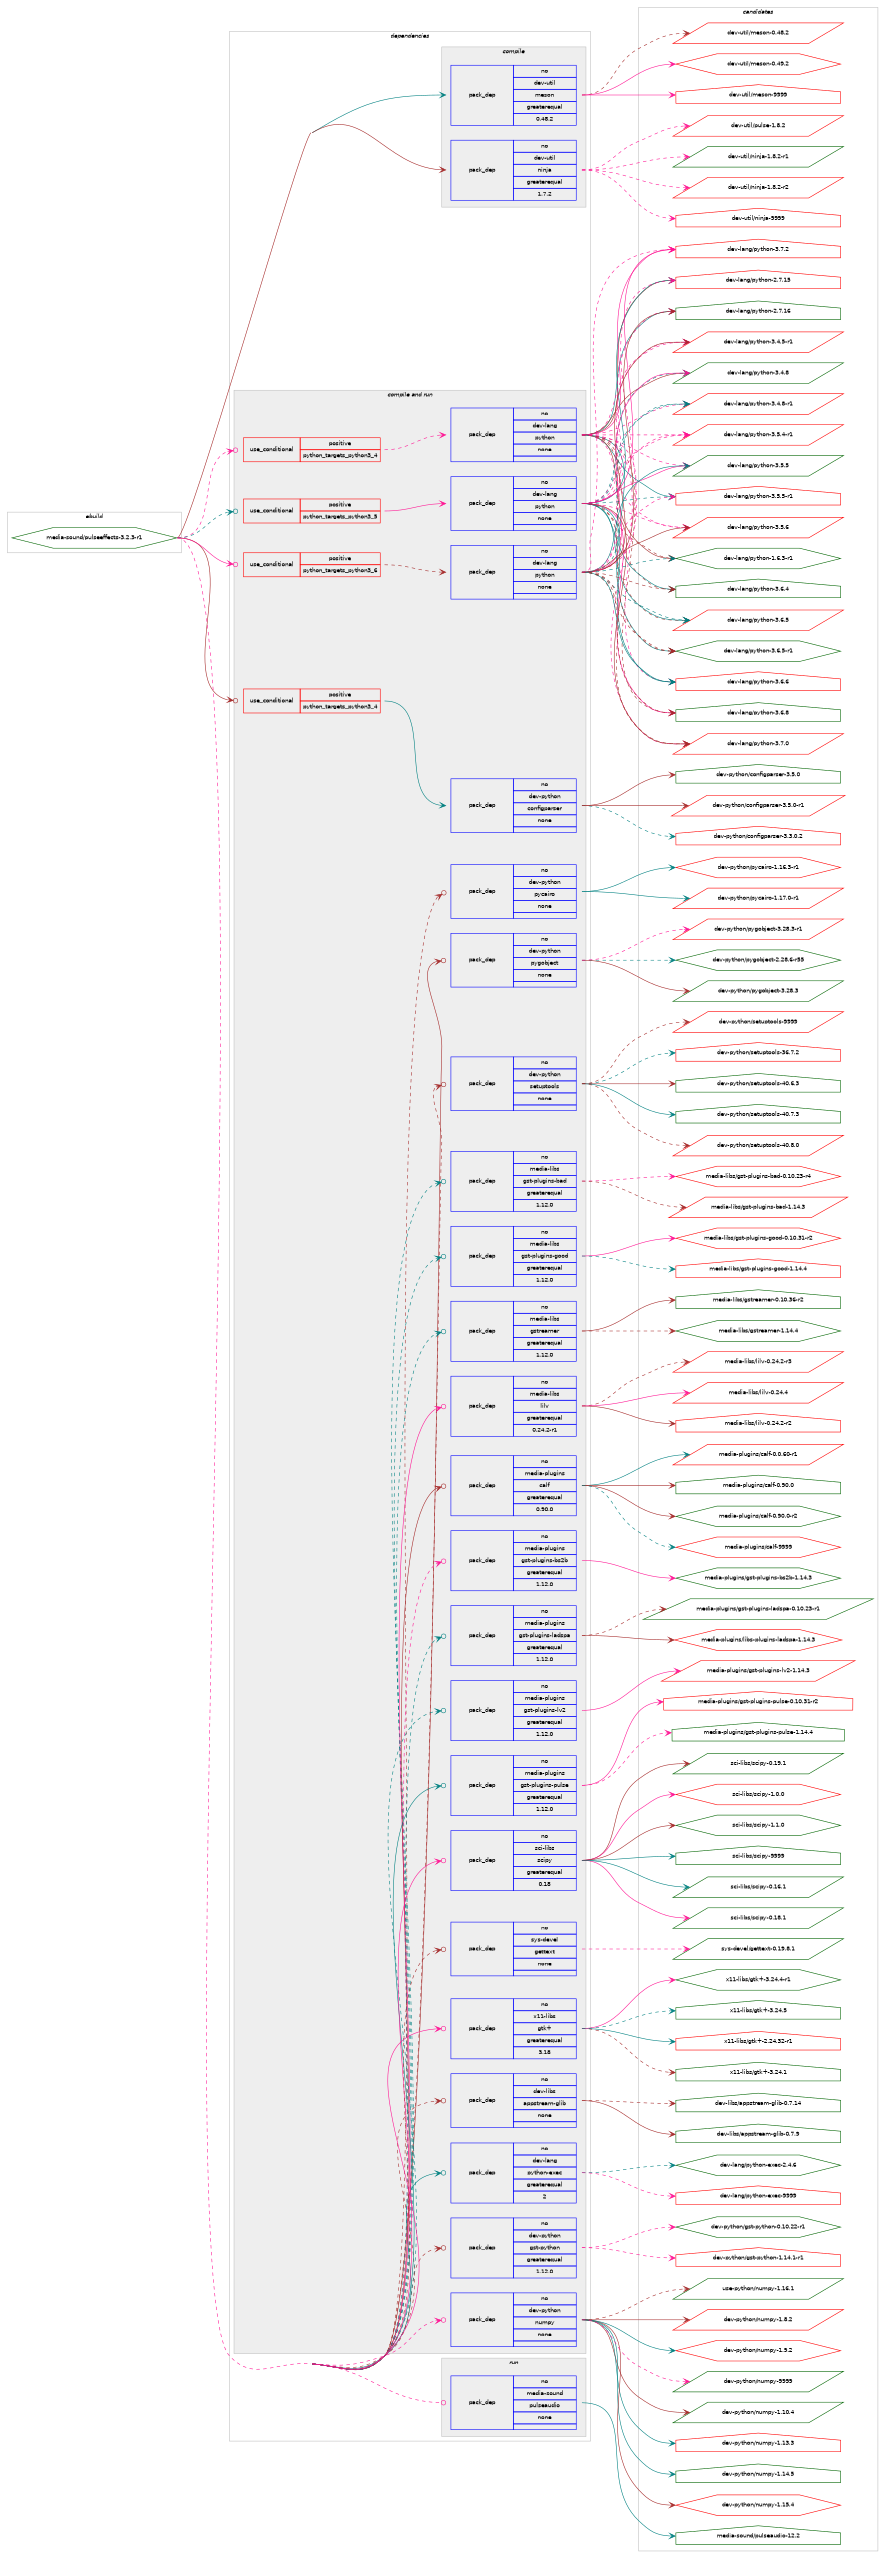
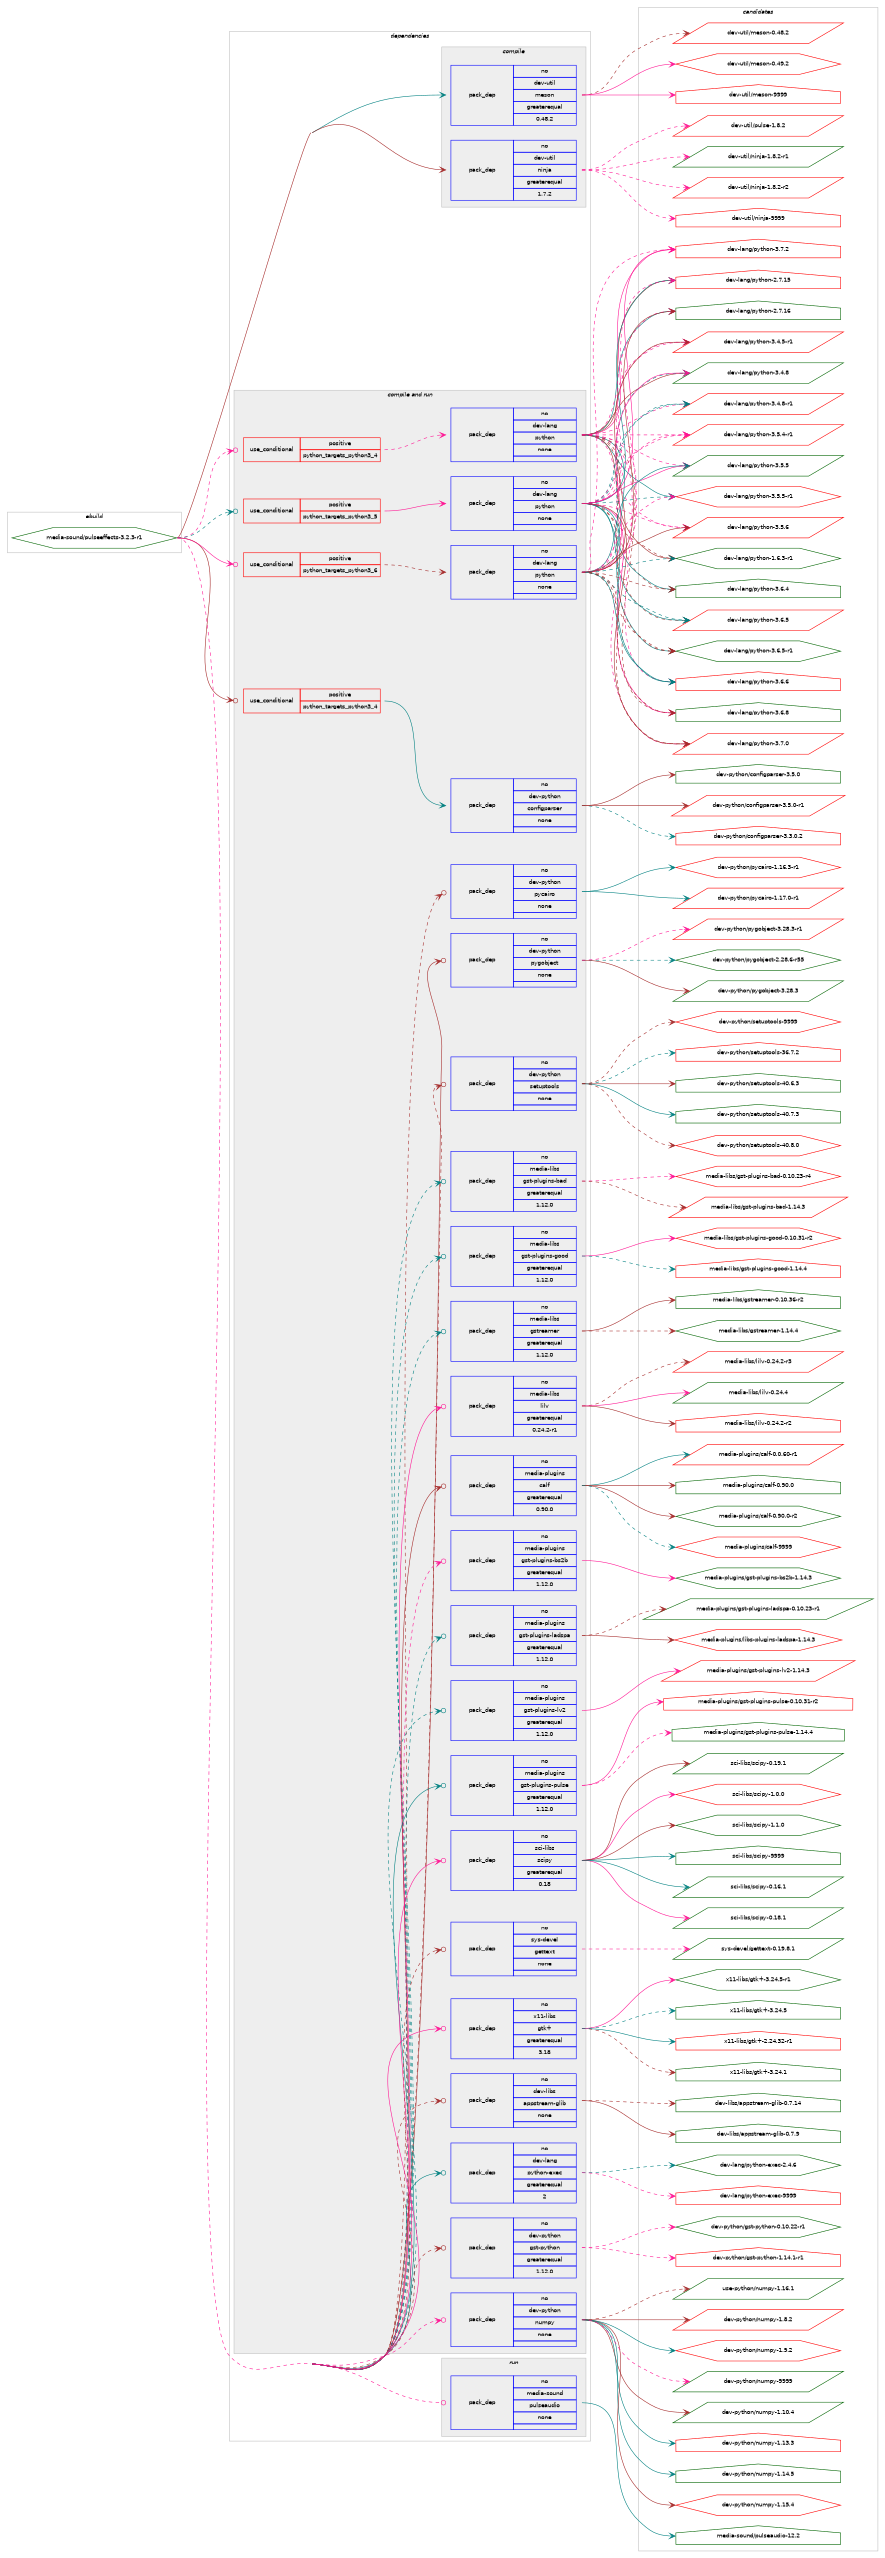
(758, 497) -> (758, 497)
(758, 1022) -> (758, 1022)
(758, 1146) -> (758, 1146)
(758, 1393) -> (758, 1393)
(758, 1980) -> (758, 1980)
